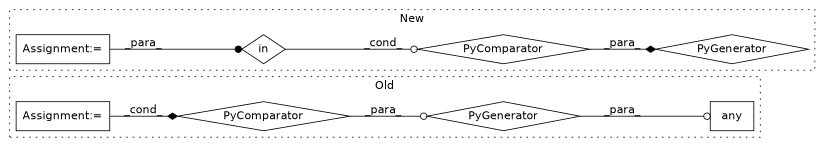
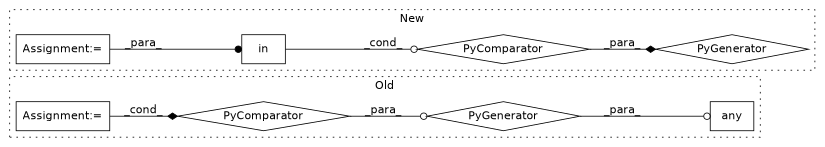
(264, 49) -> (264, 49)
